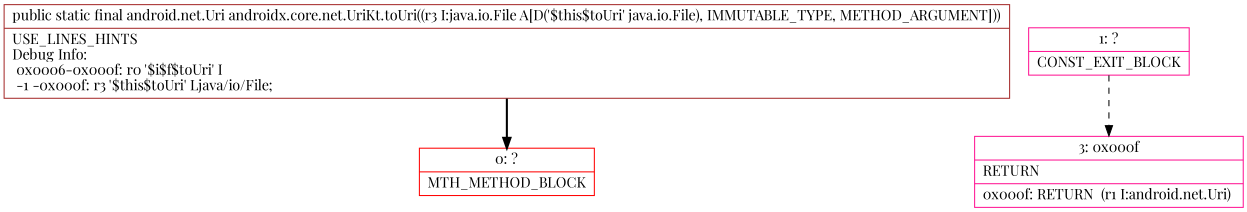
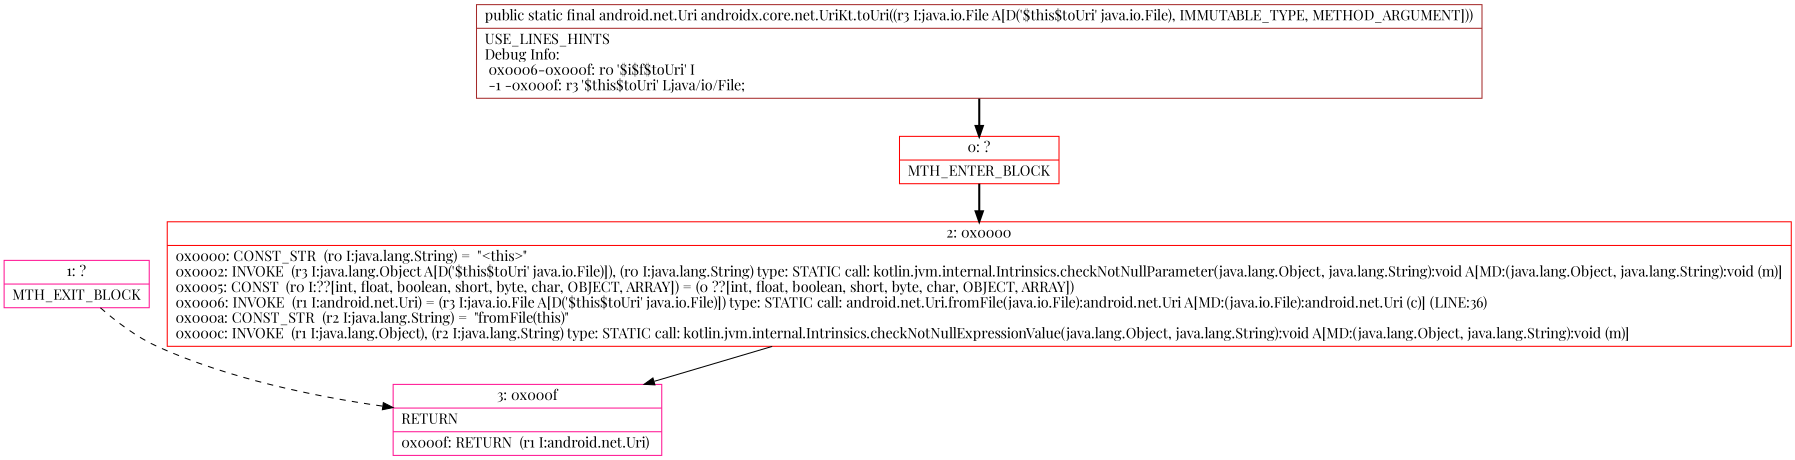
(1109, 63) -> (77, 295)
(507, 183) -> (979, 171)
none -> (979, 284)
